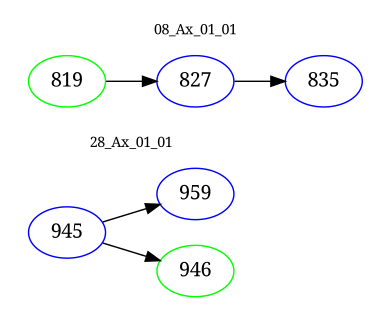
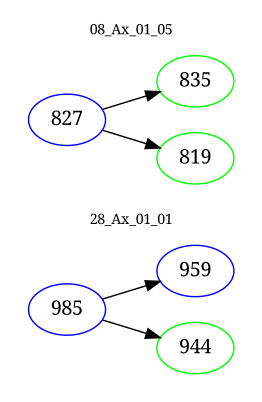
(195, 31) -> (131, 31)
(124, 81) -> (124, 137)
(324, 81) -> (195, 81)
(67, 233) -> (67, 310)
(195, 271) -> (195, 348)
